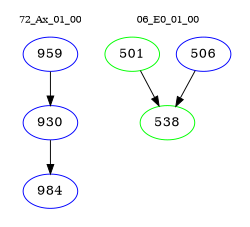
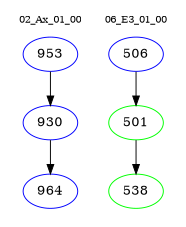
(50, 20) -> (50, 20)
(168, 20) -> (136, 20)
(50, 54) -> (50, 54)
(188, 84) -> (136, 84)
(50, 191) -> (50, 191)
